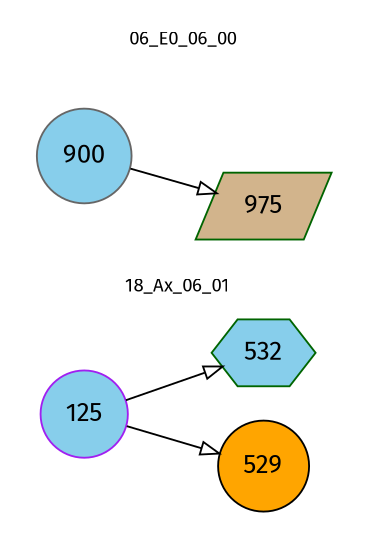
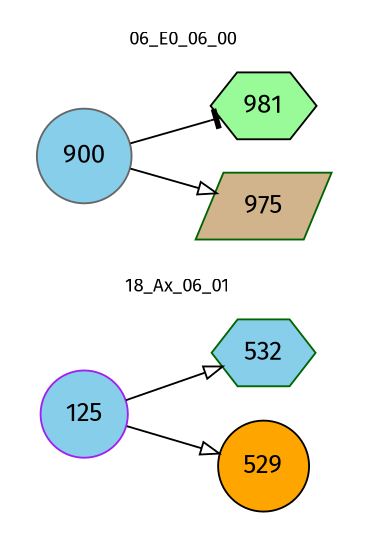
none -> (264, 106)
